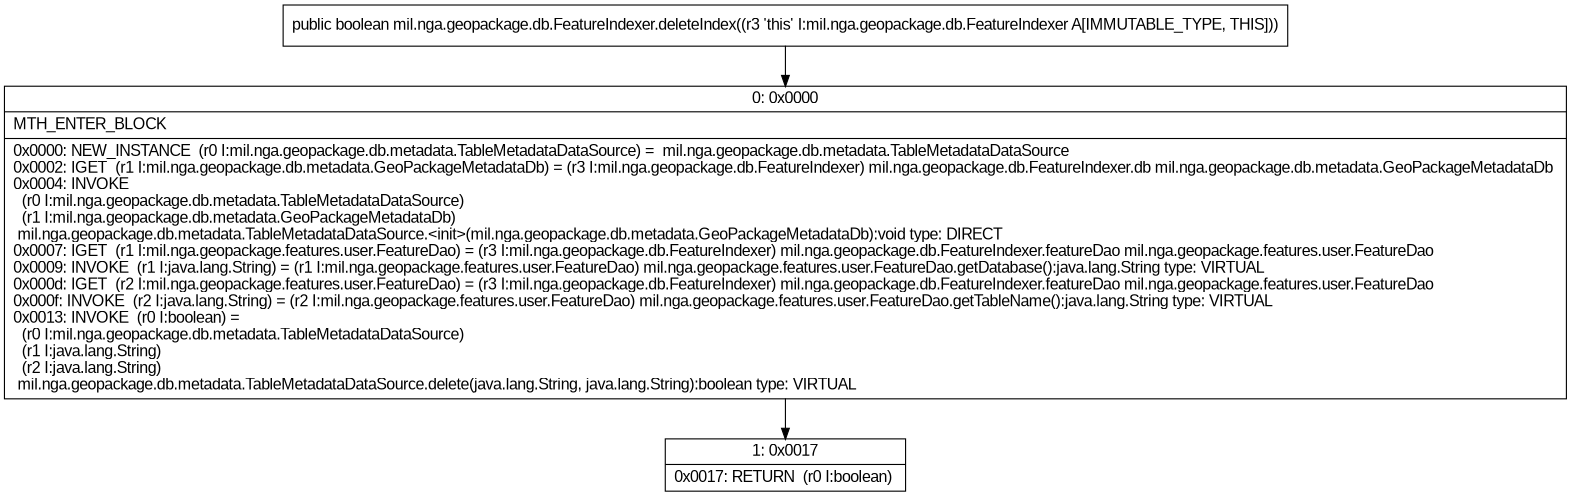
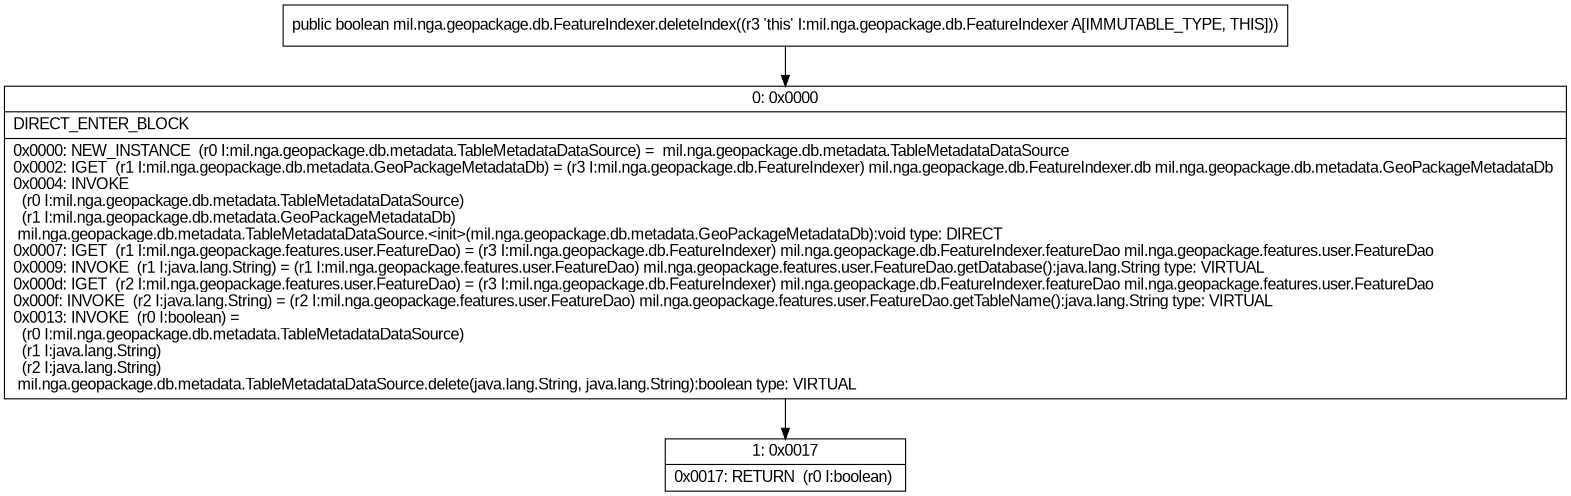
(90, 125) -> (101, 125)
